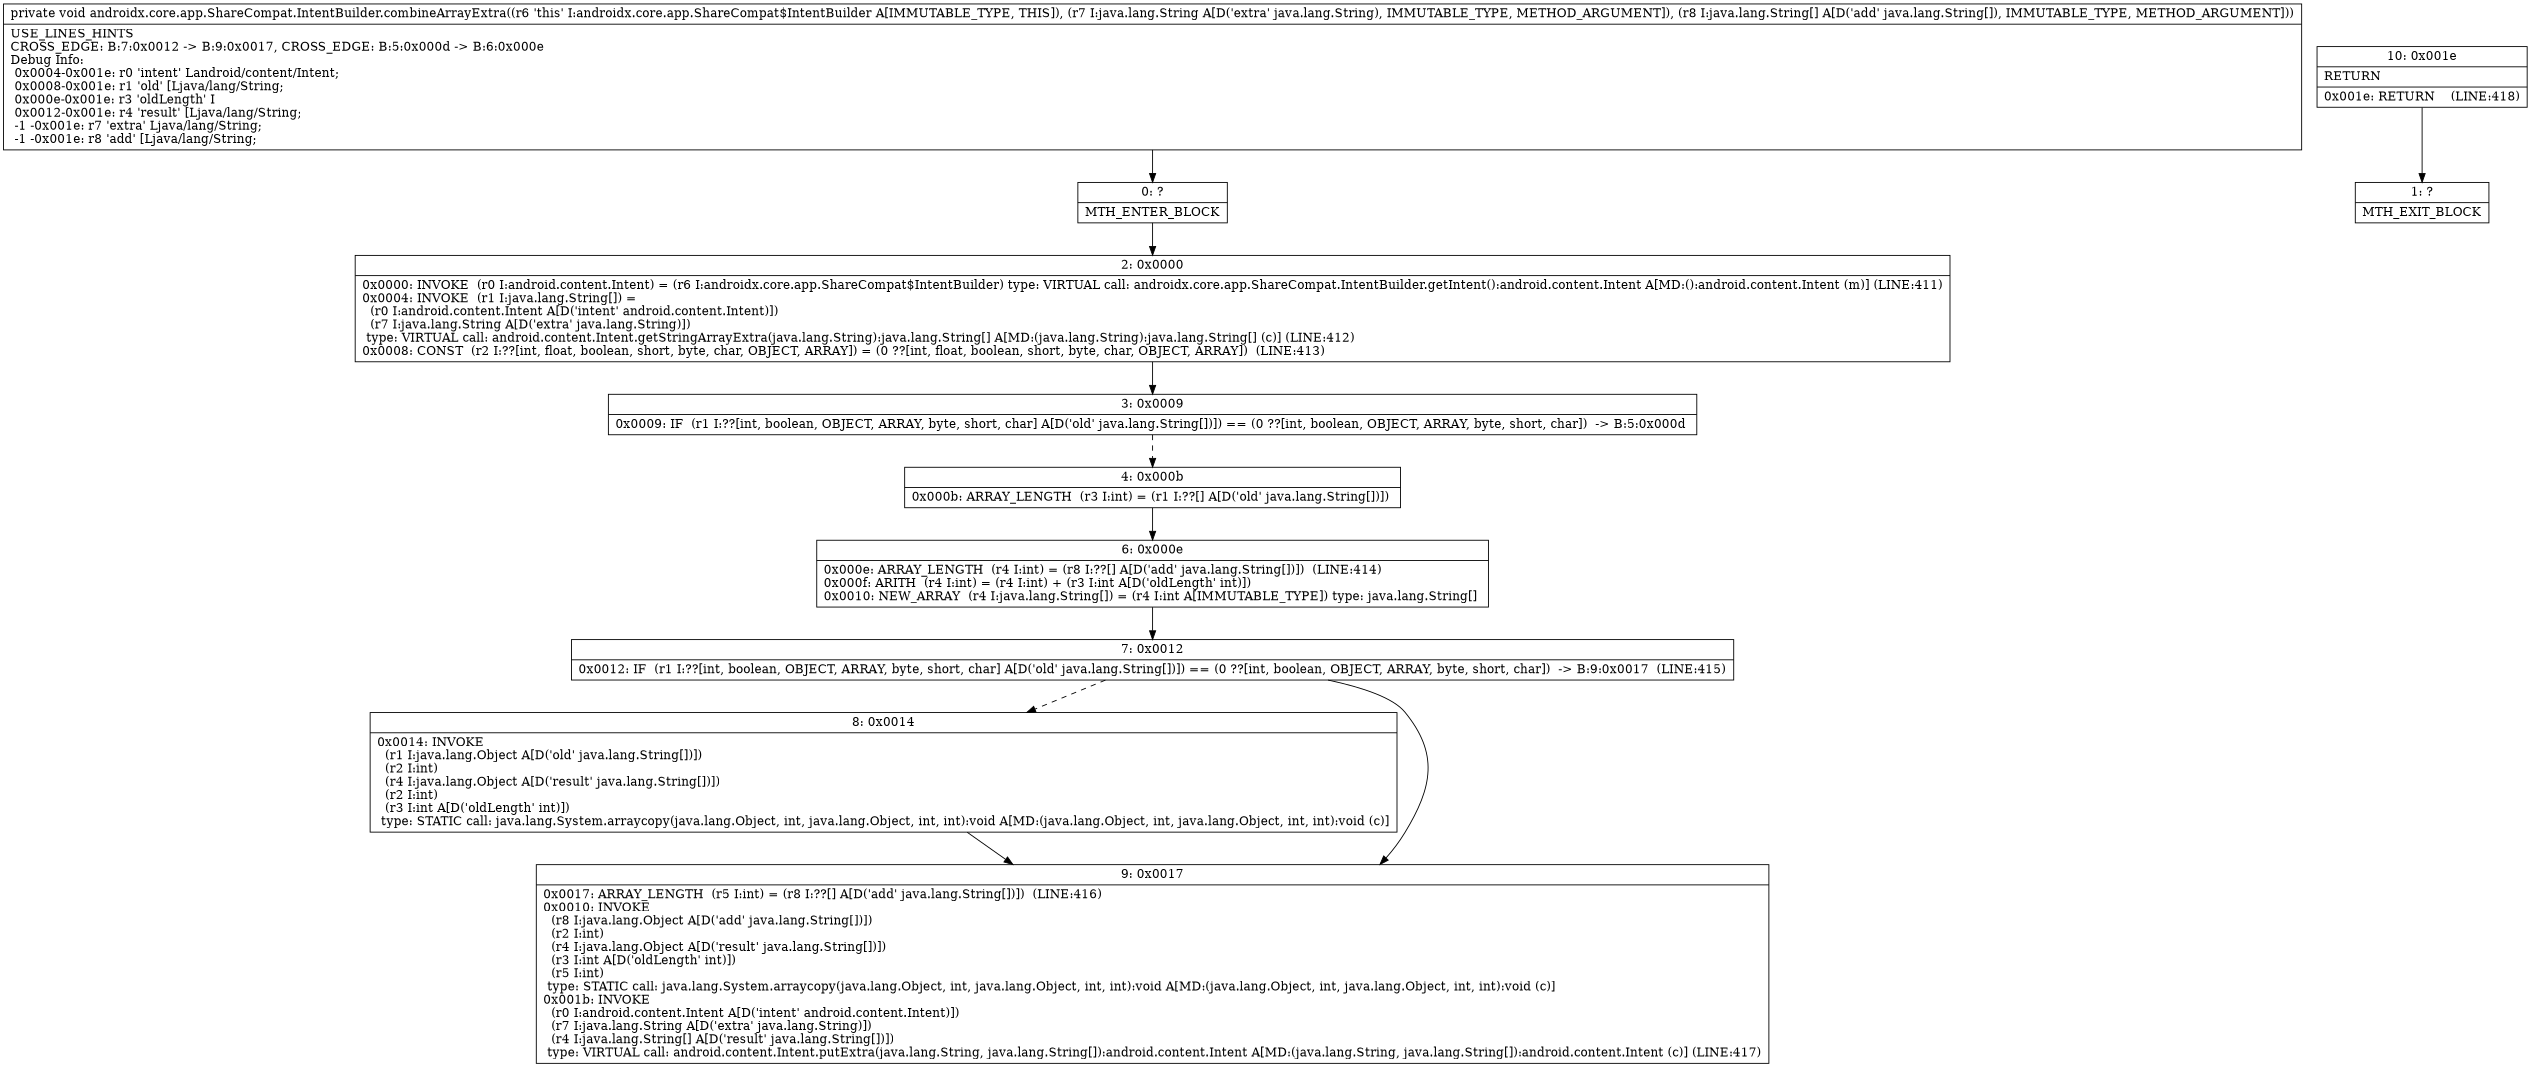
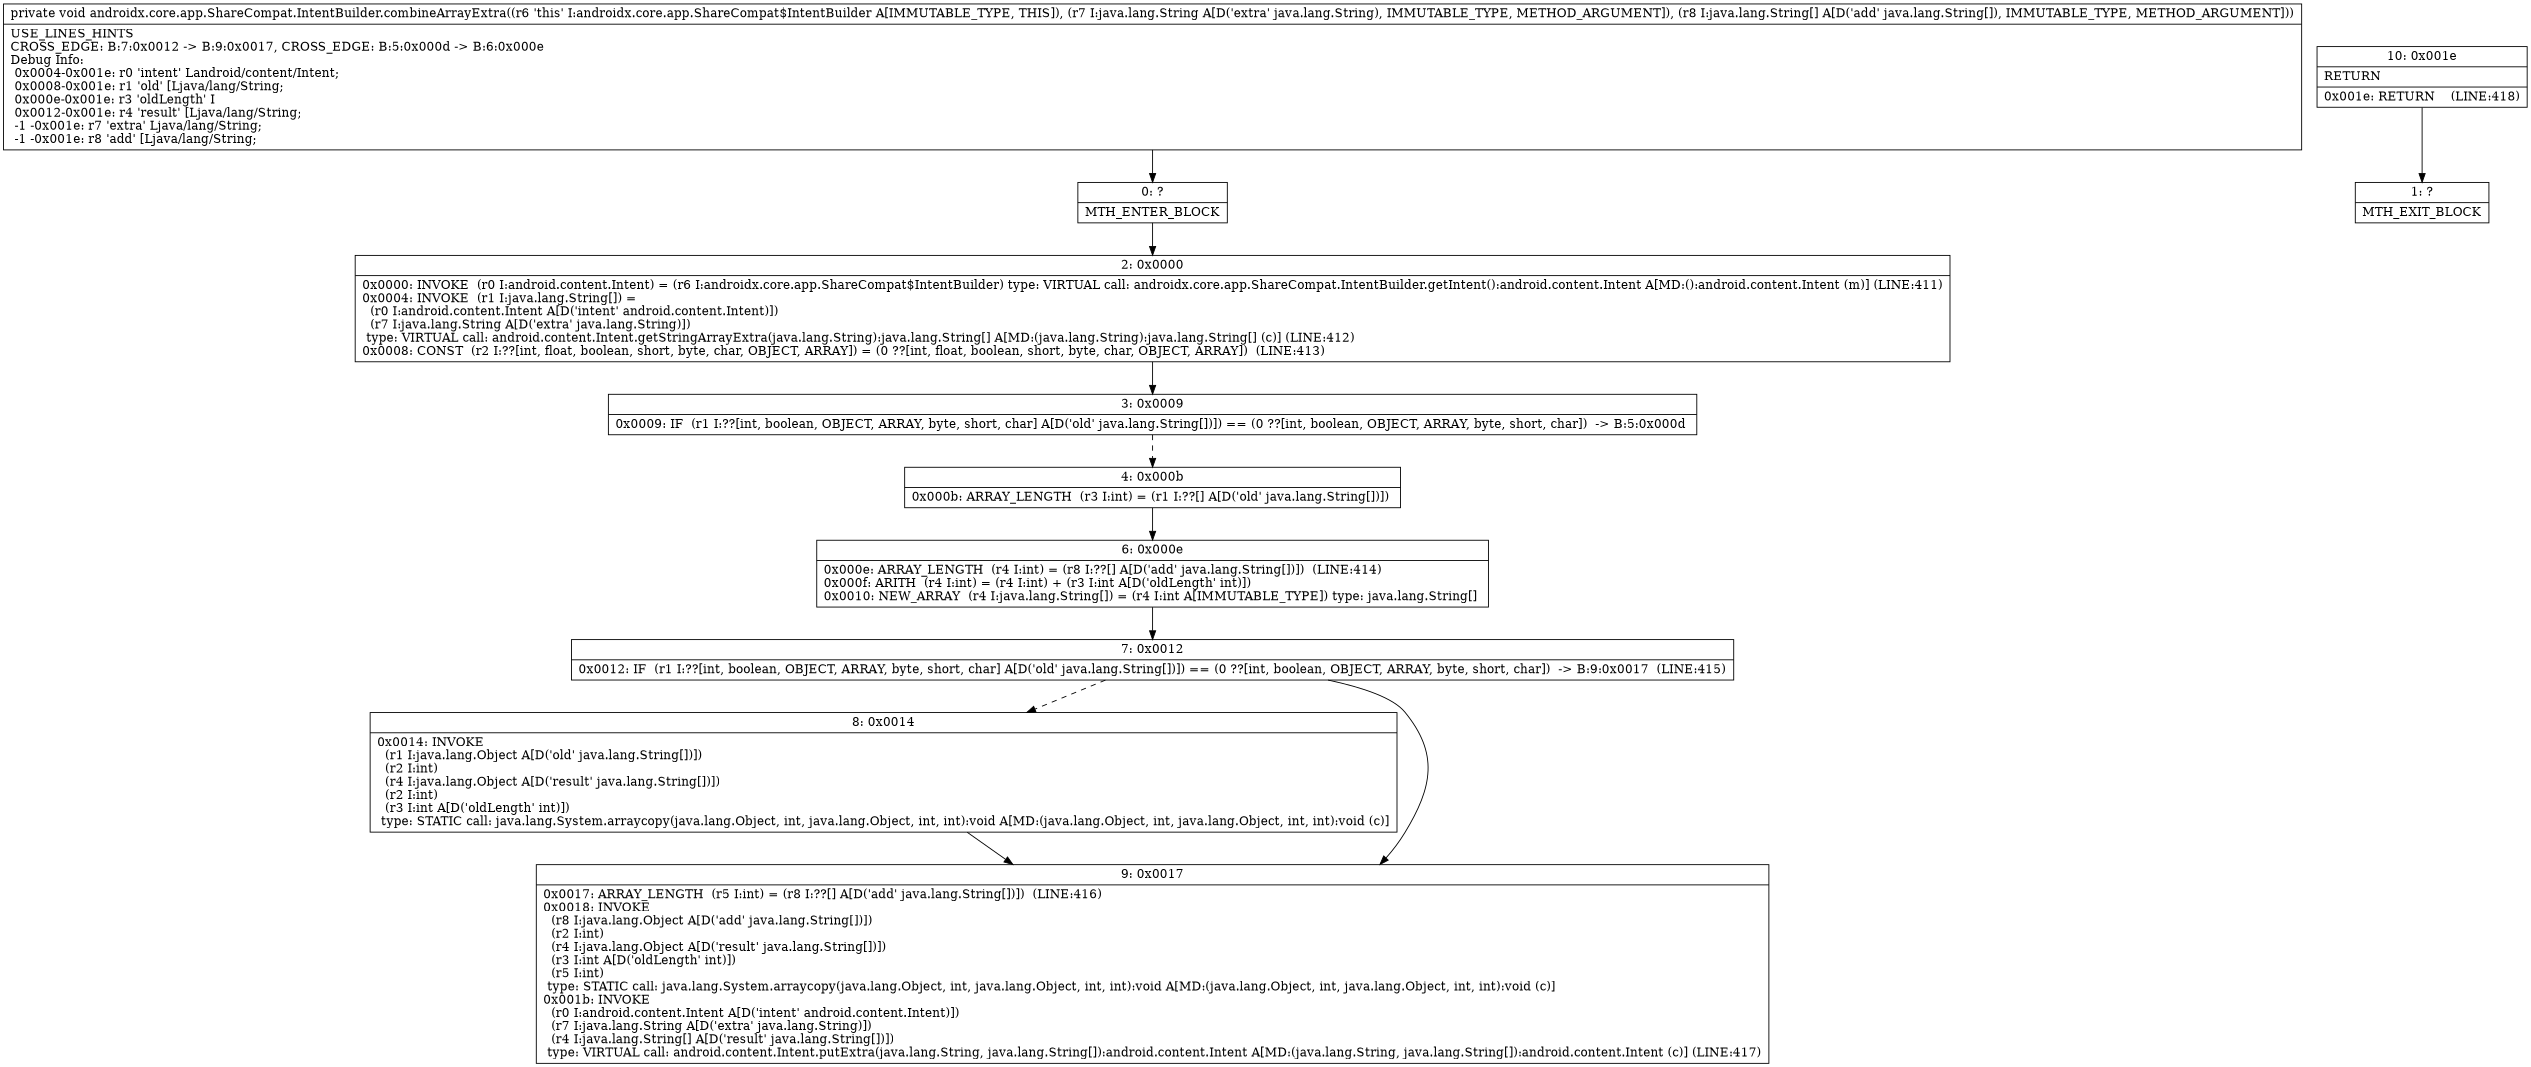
(601, 908) -> (601, 908)
